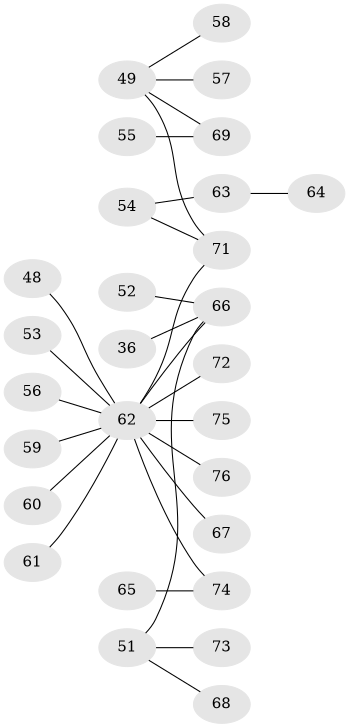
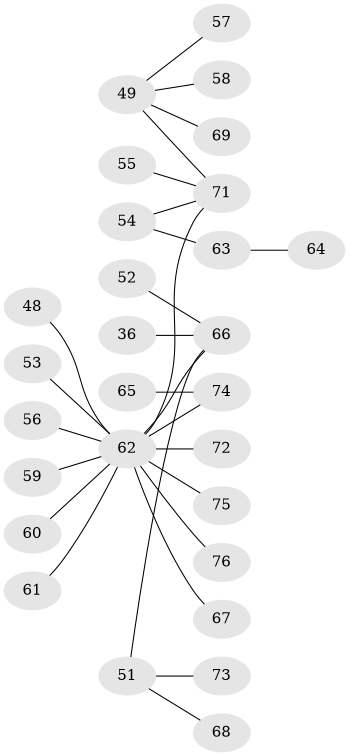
(176, 137) -> (175, 179)
